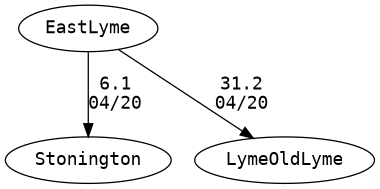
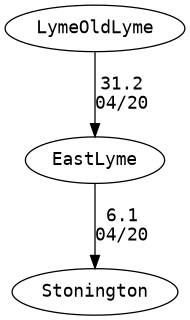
(180, 90) -> (95, 88)
